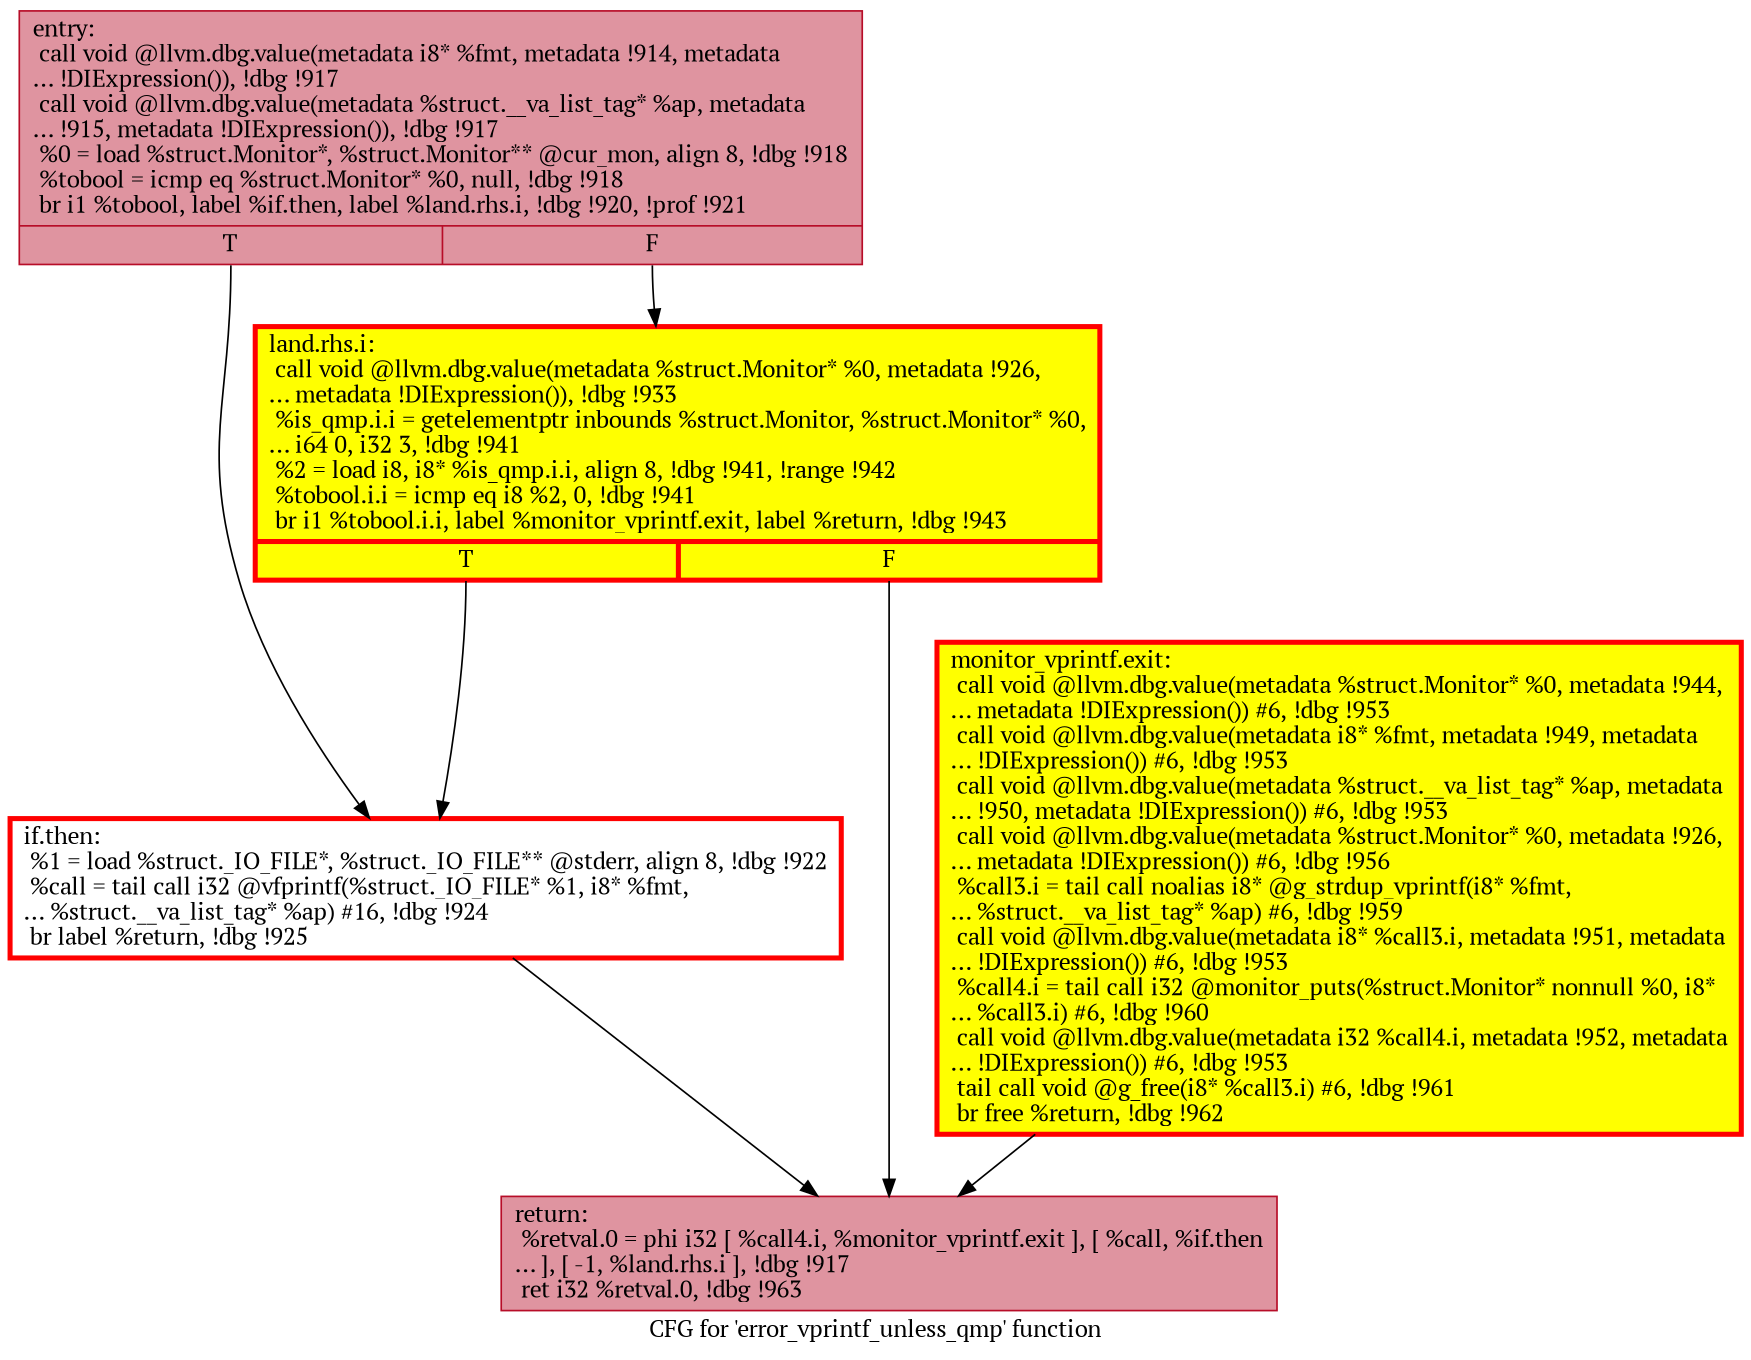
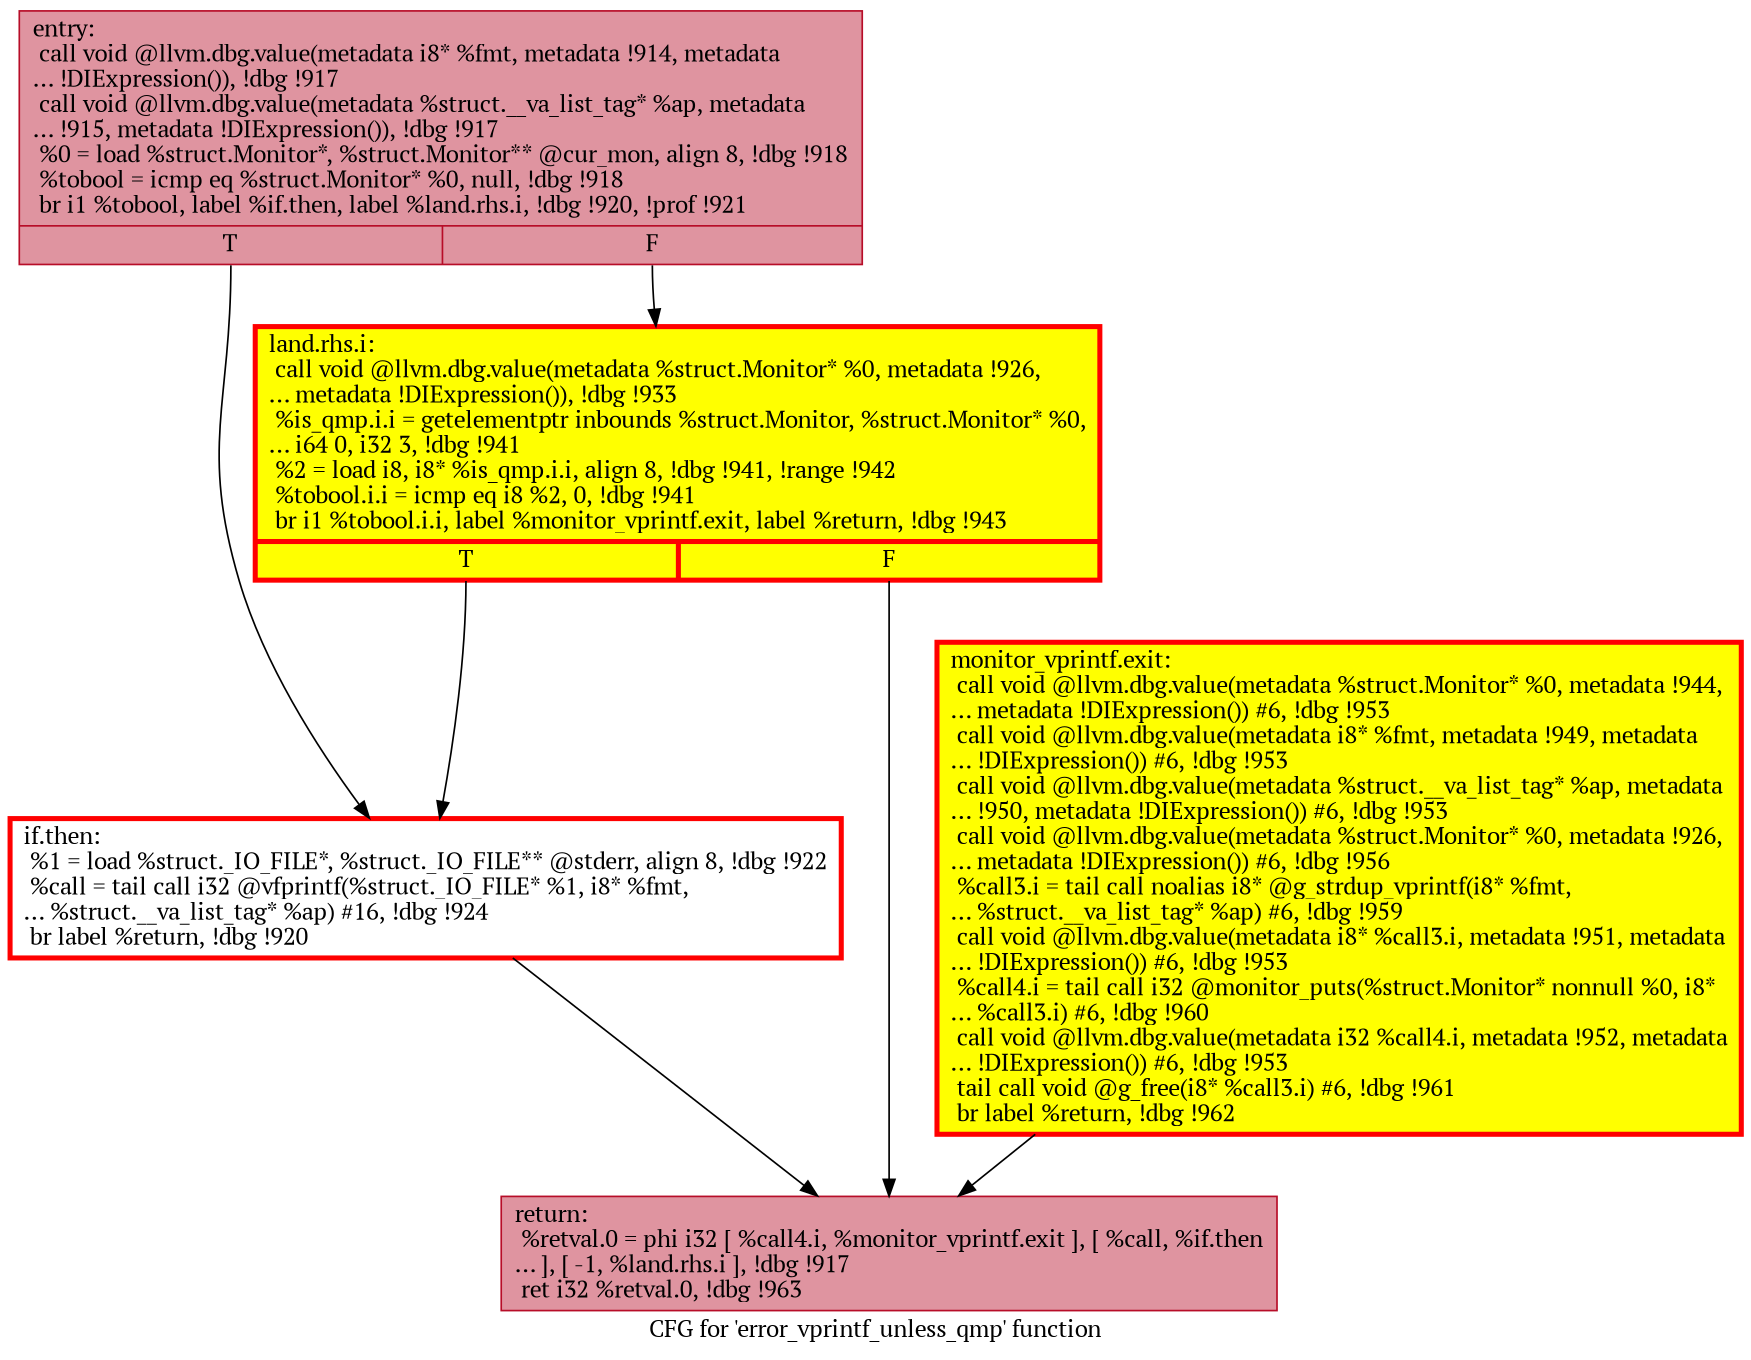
(166, 938) -> (166, 938)
(1087, 1114) -> (1093, 1114)
